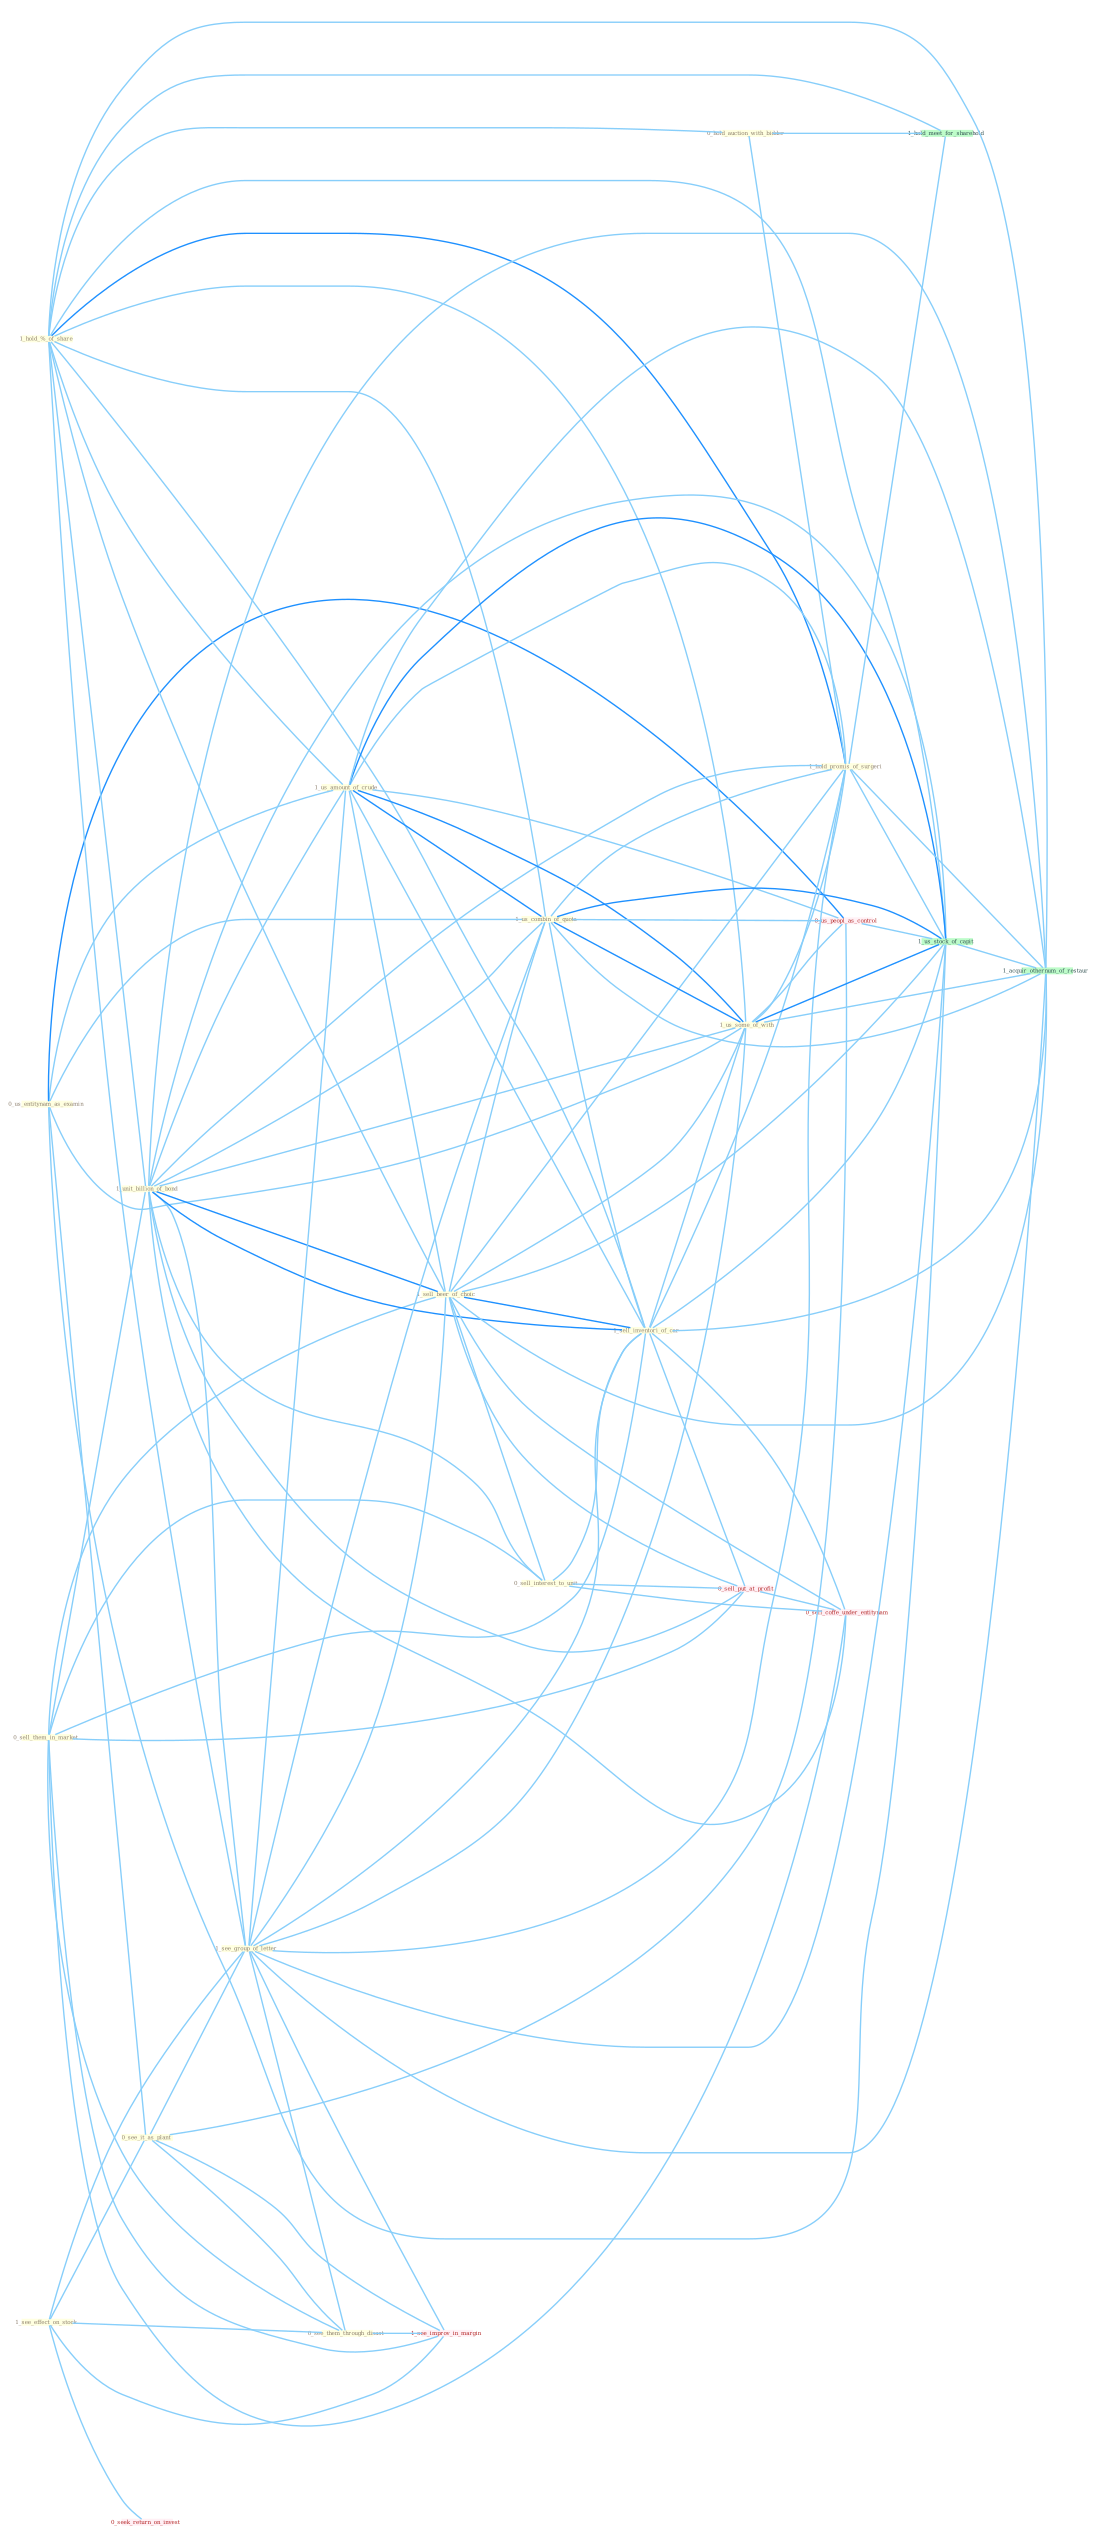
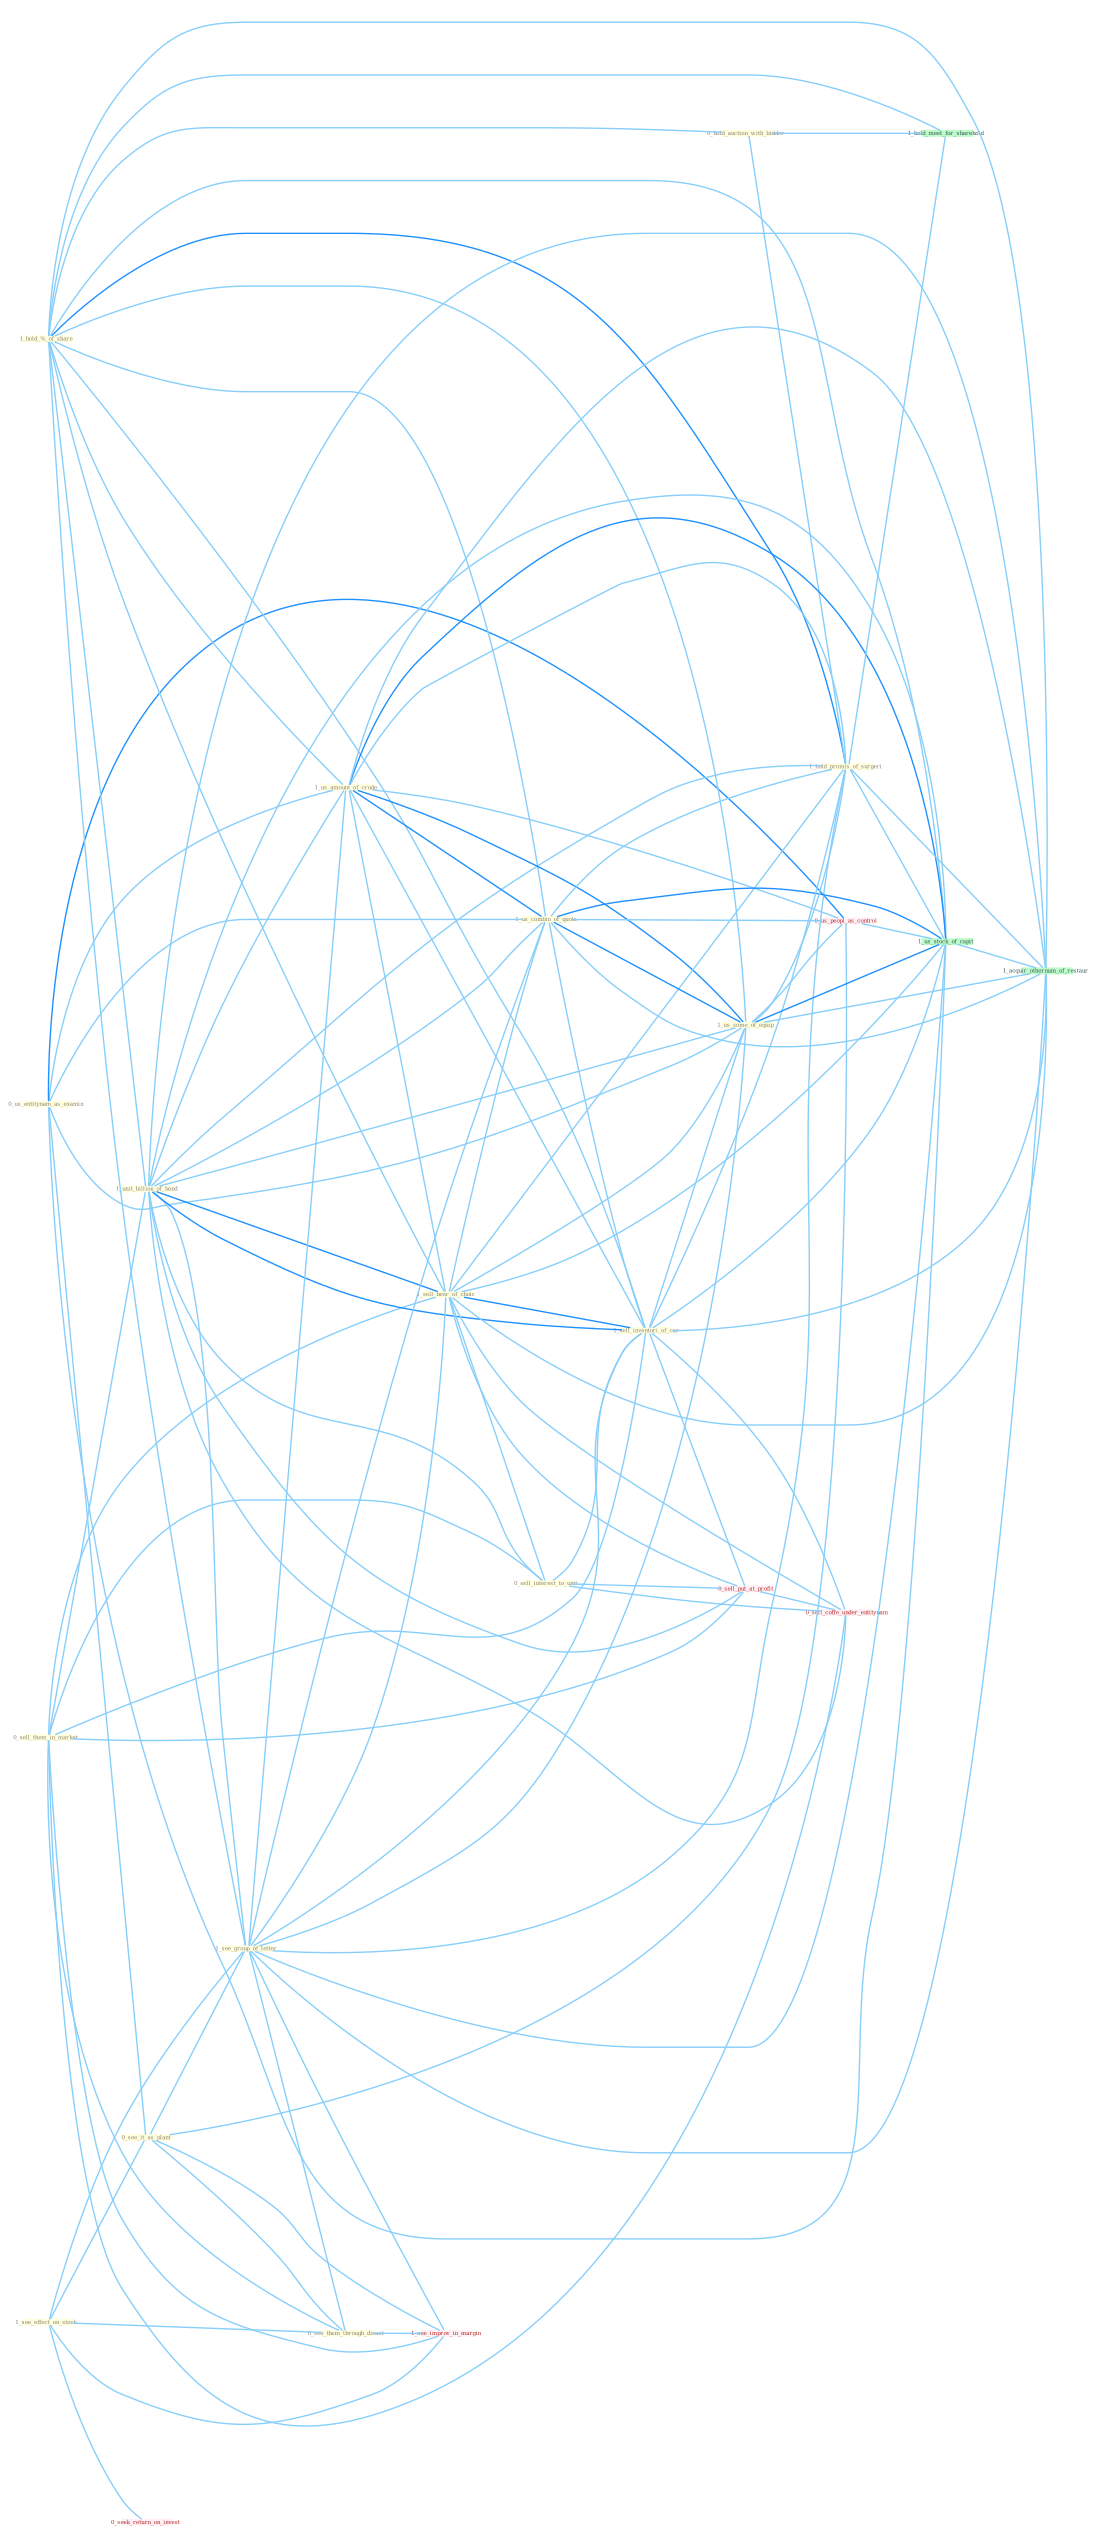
(747, 1025) -> (747, 1025)
